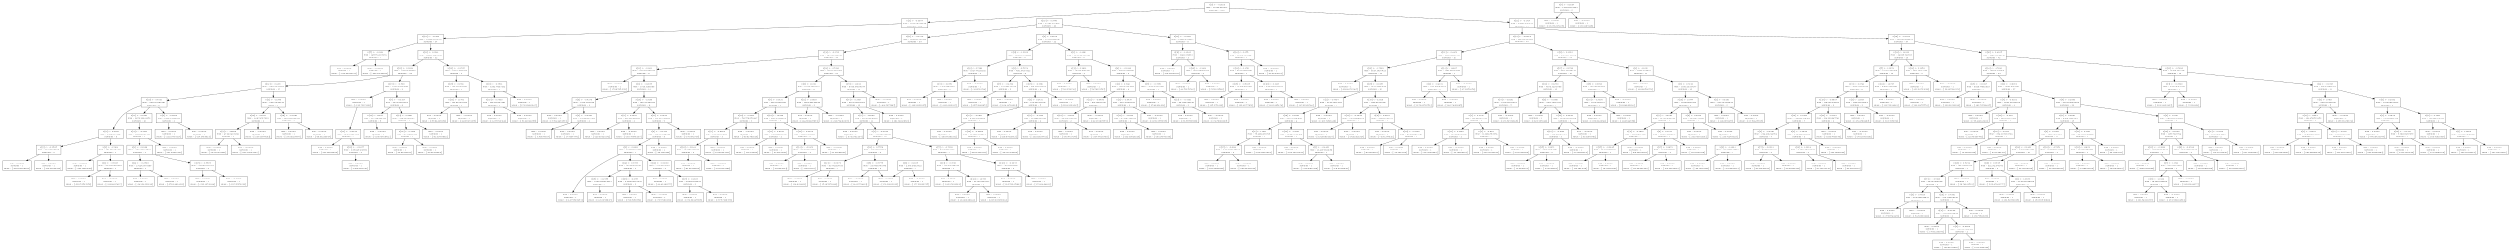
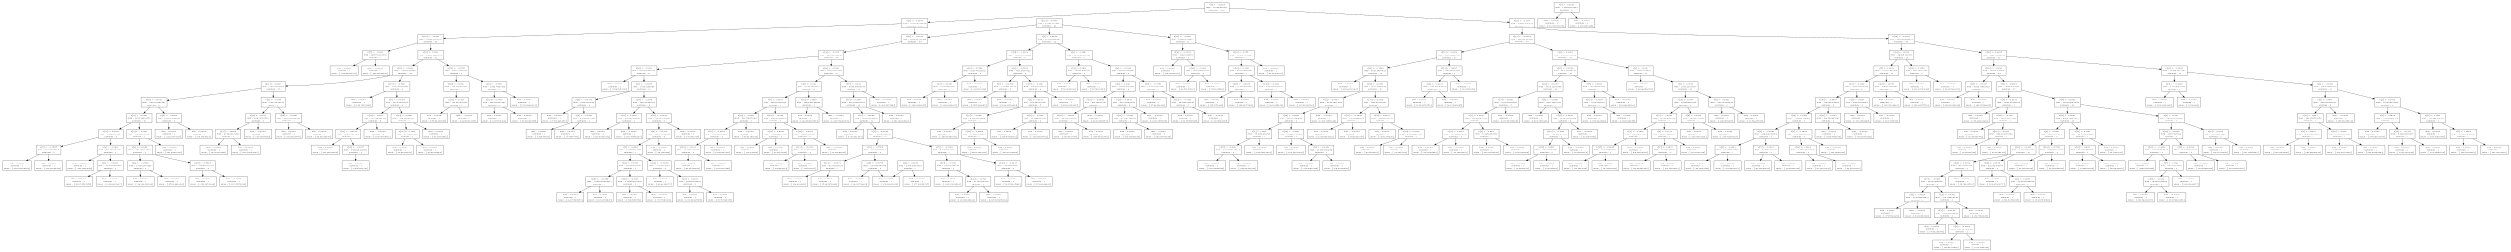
(125, 113) -> (126, 126)
(354, 117) -> (362, 126)
(594, 169) -> (586, 189)
